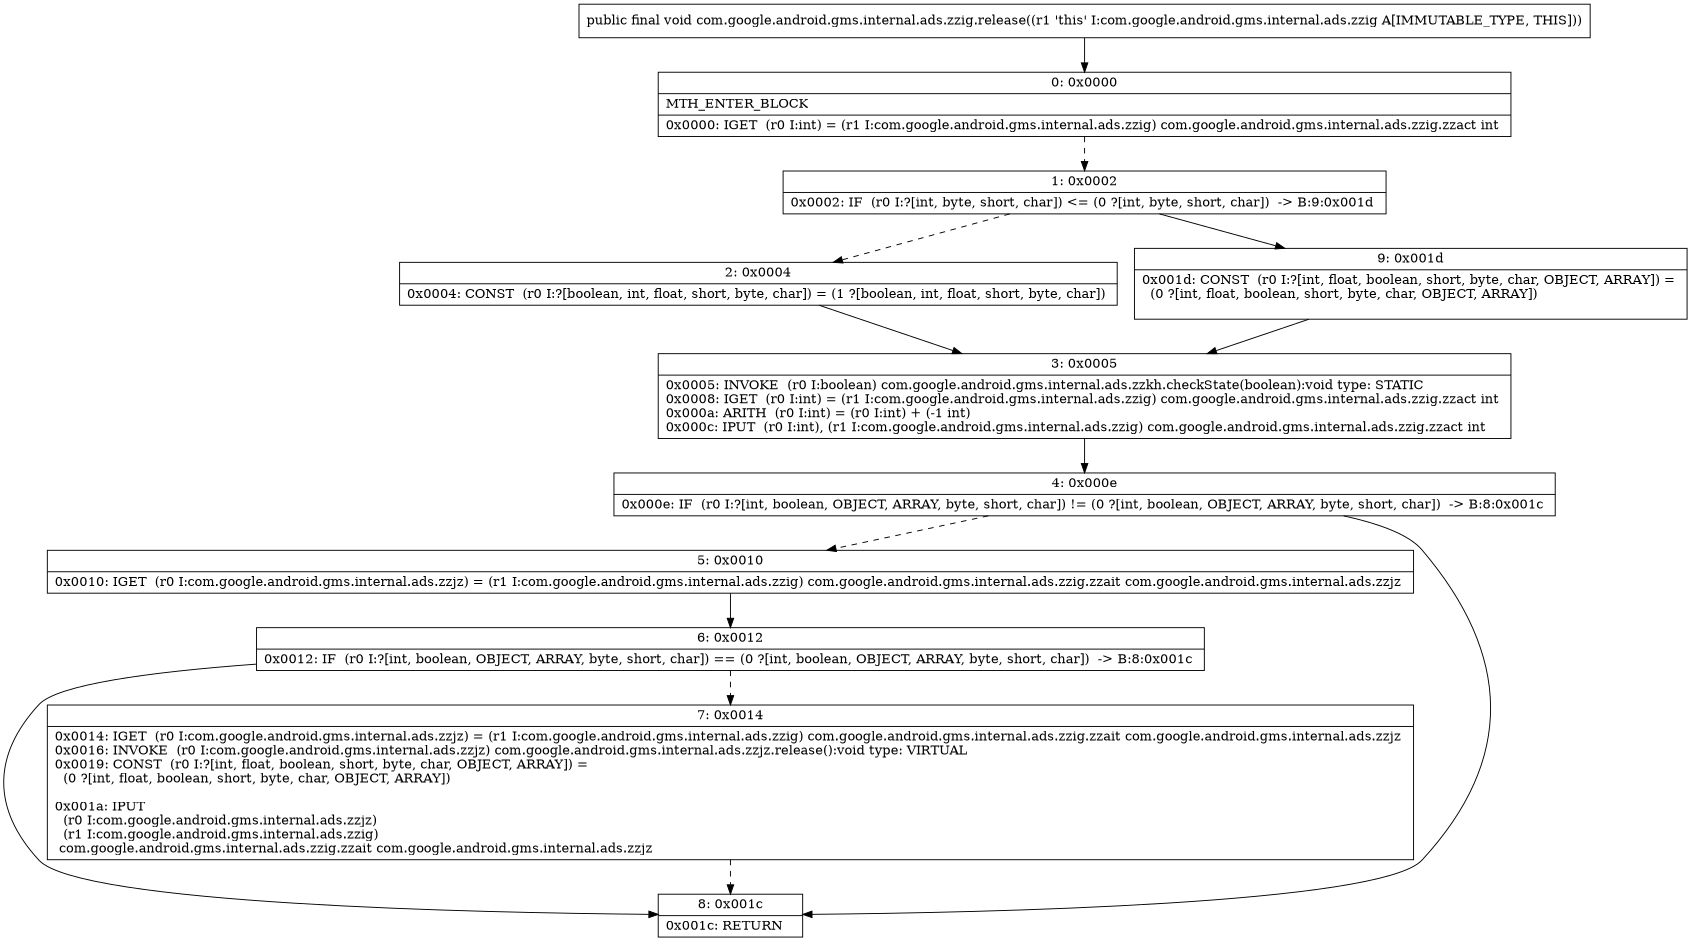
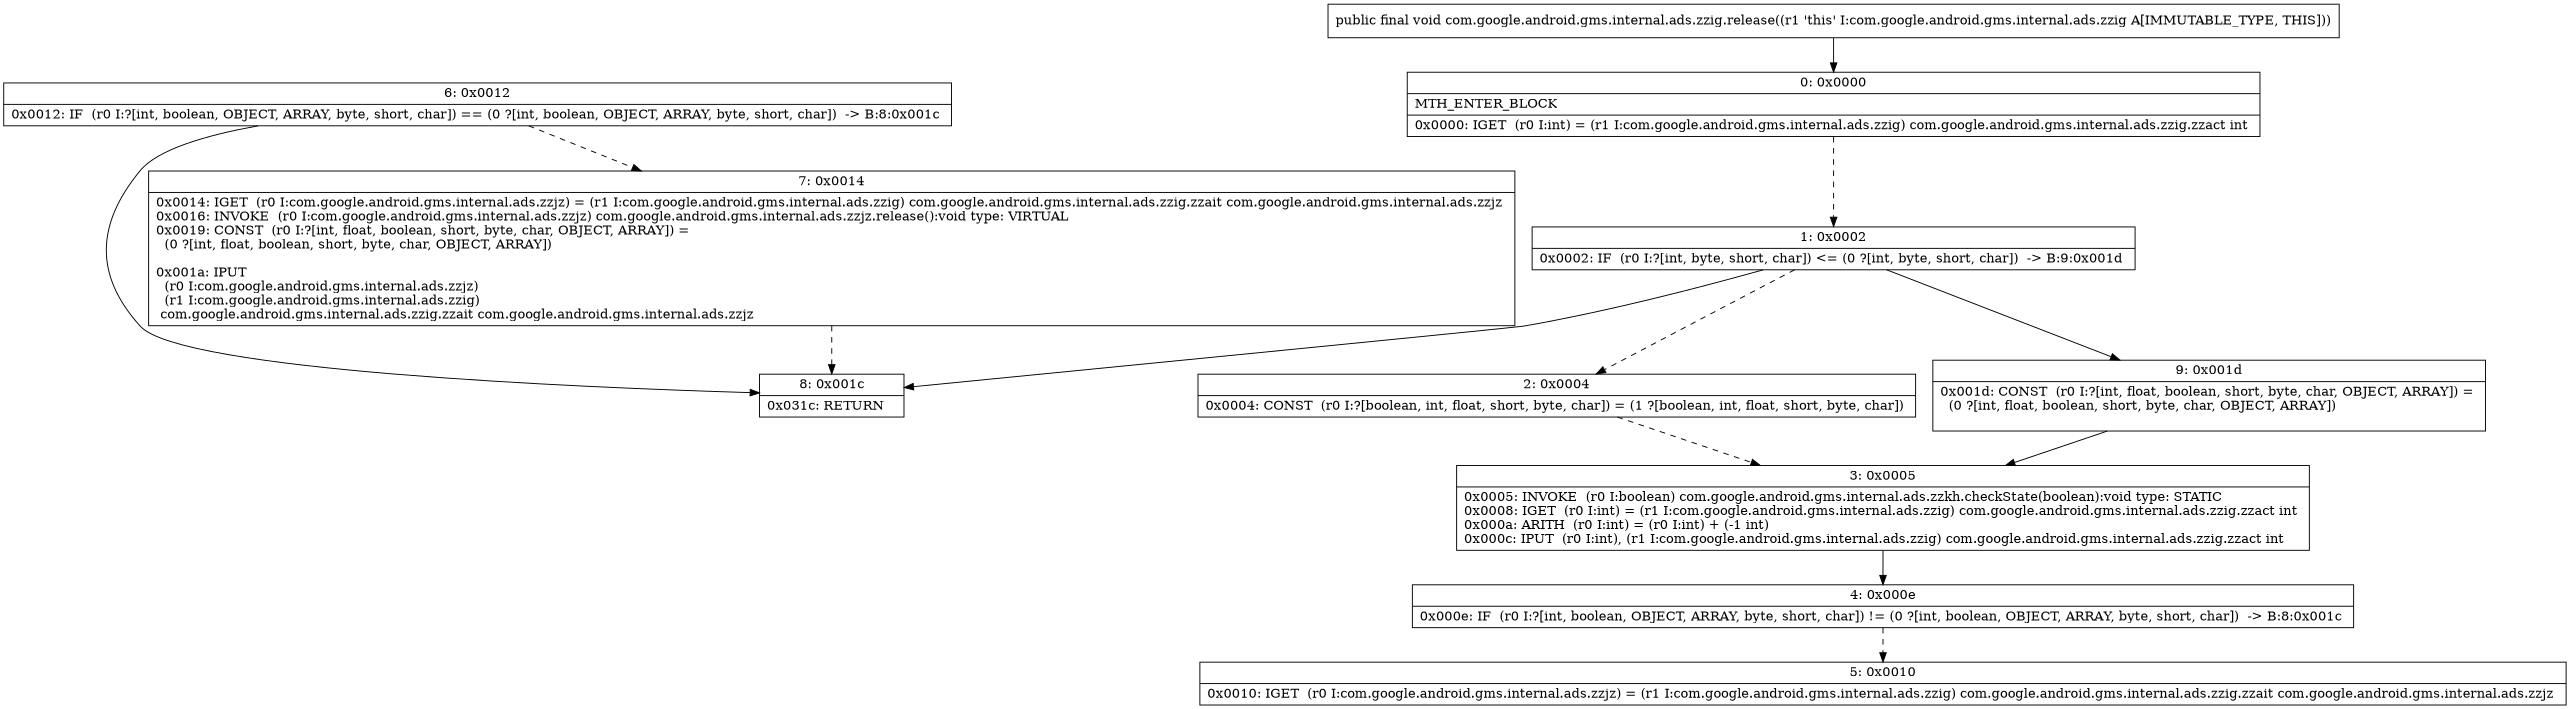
(886, 328) -> (1684, 440)
(730, 606) -> none
(1335, 887) -> (1341, 345)
(730, 926) -> (832, 406)
